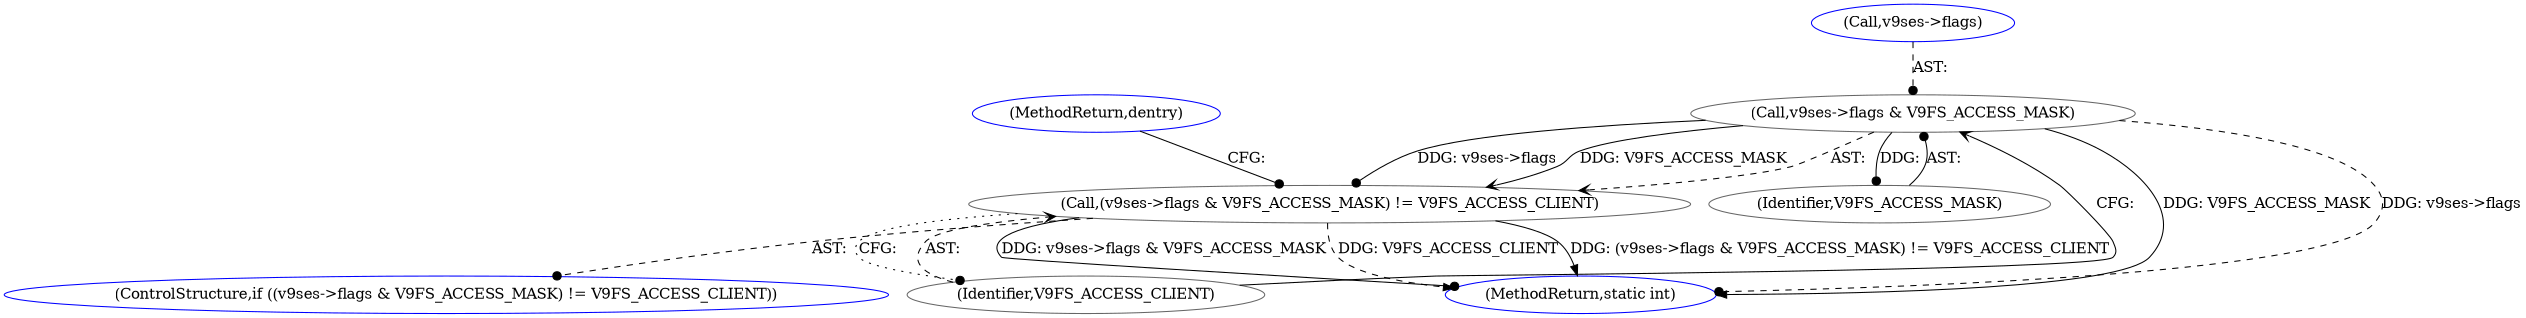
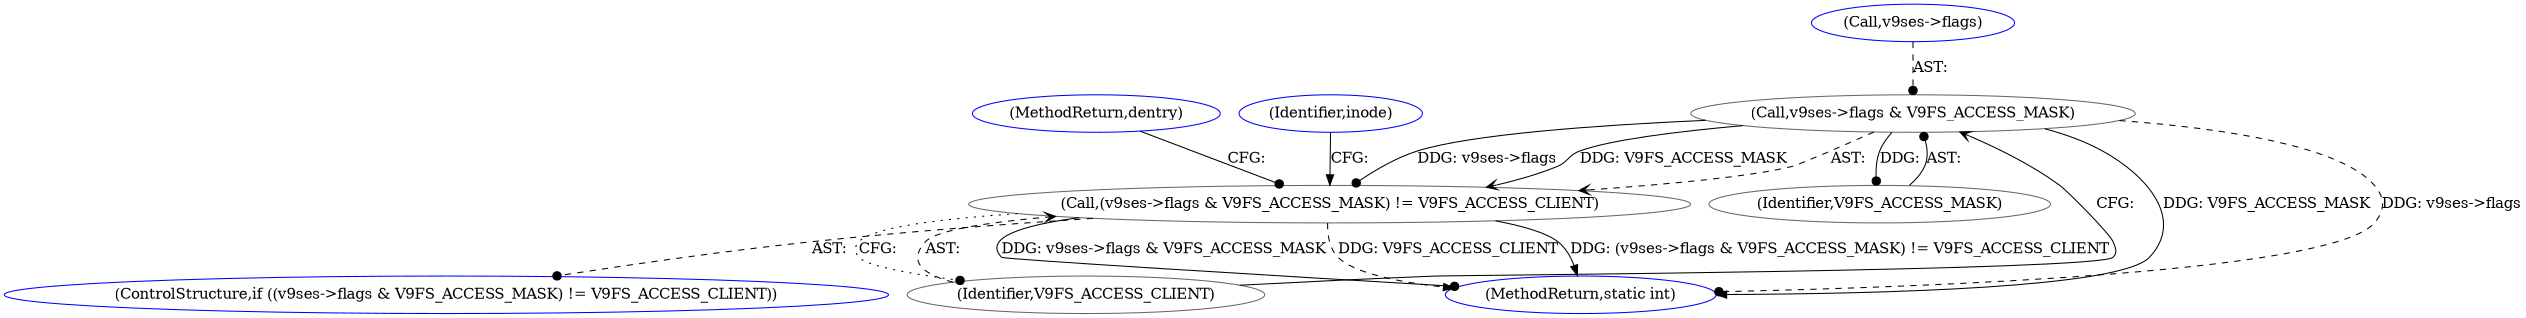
none -> (1331, 114)
